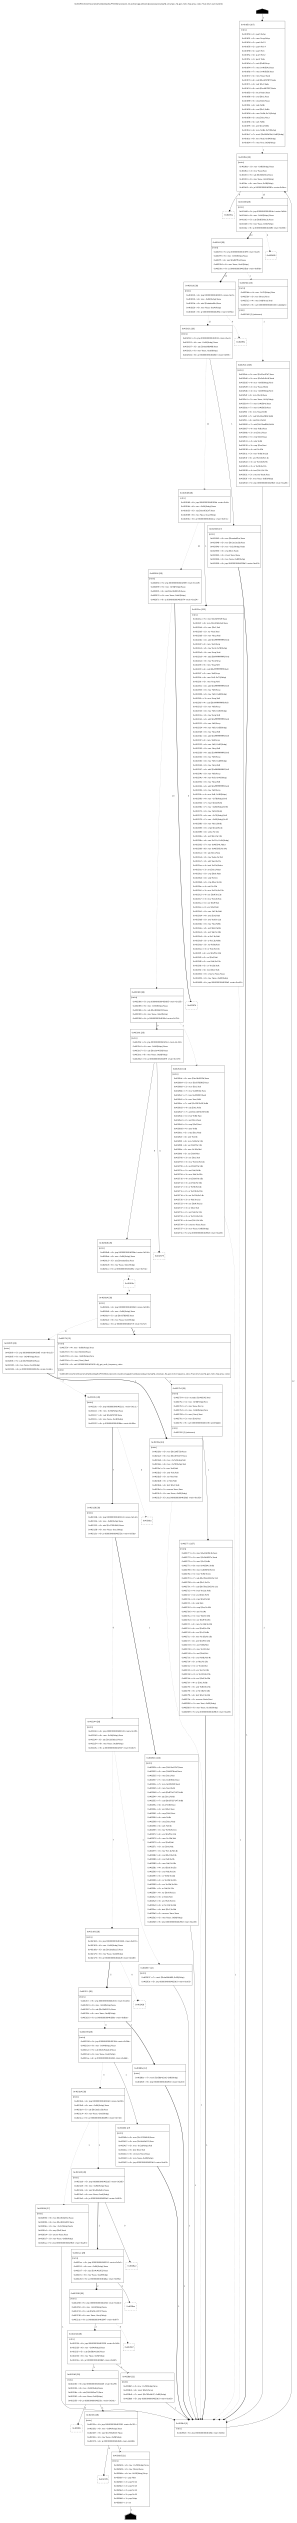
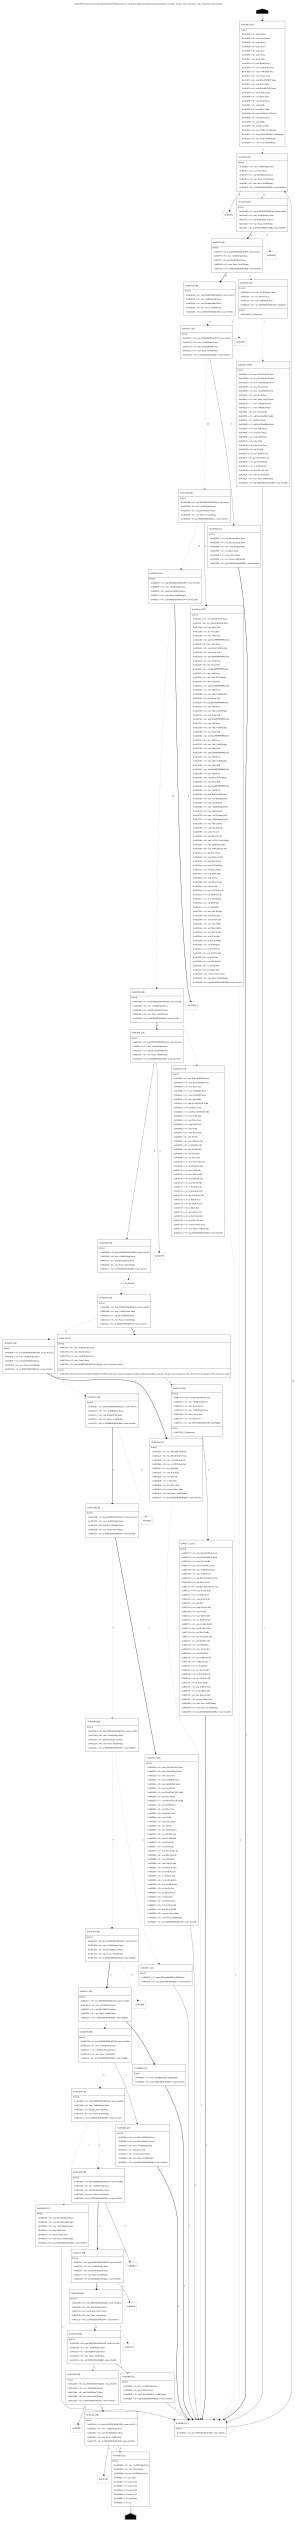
(128, 1290) -> (120, 1283)
